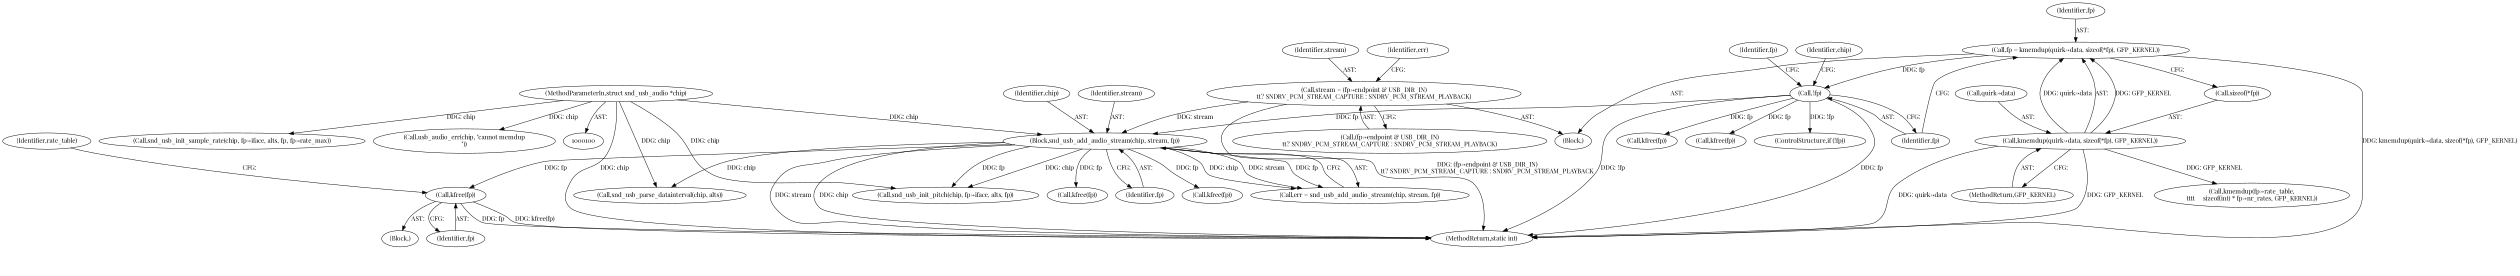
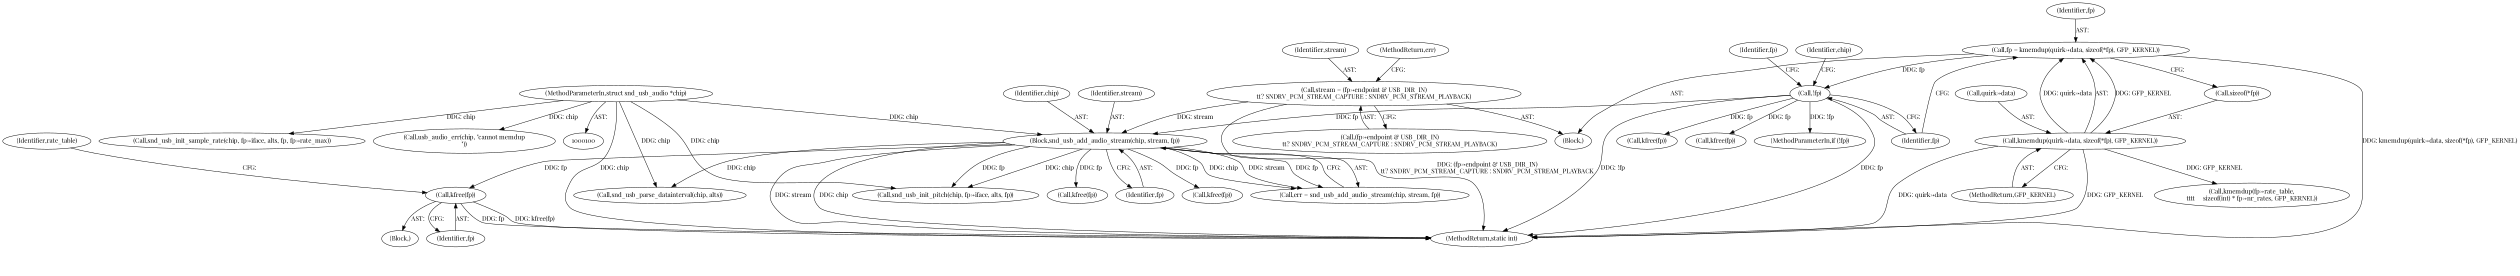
(1408, 50) -> (1408, 50)
(1810, 141) -> (1810, 141)
